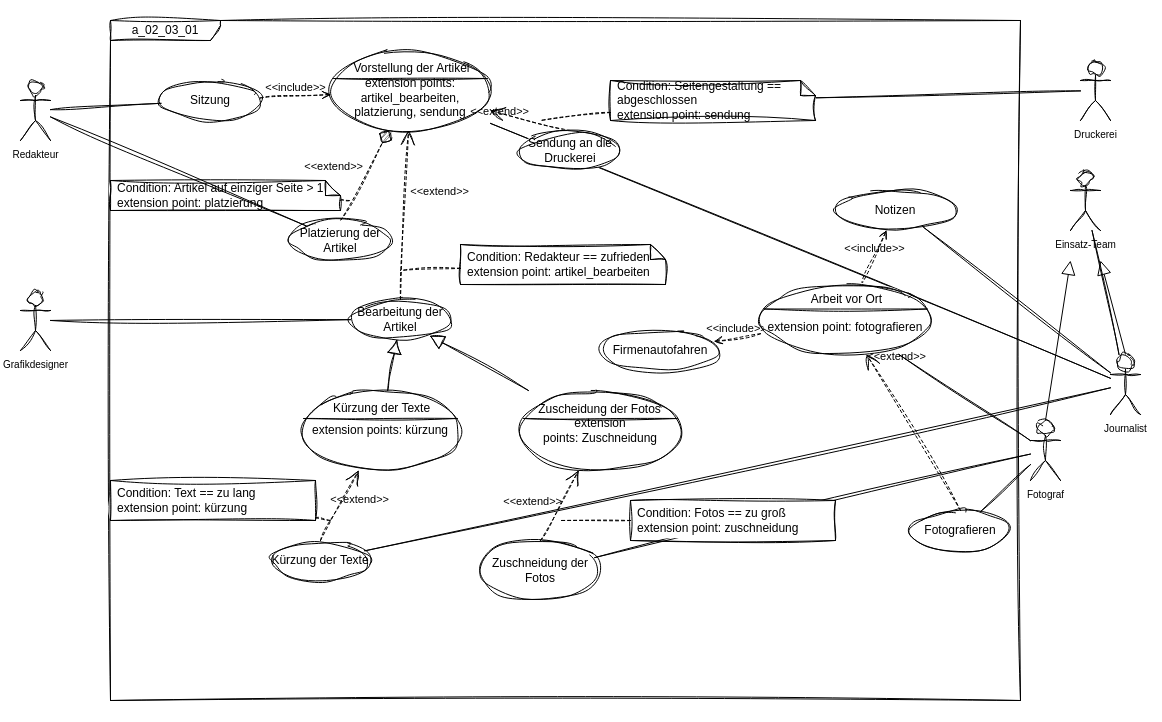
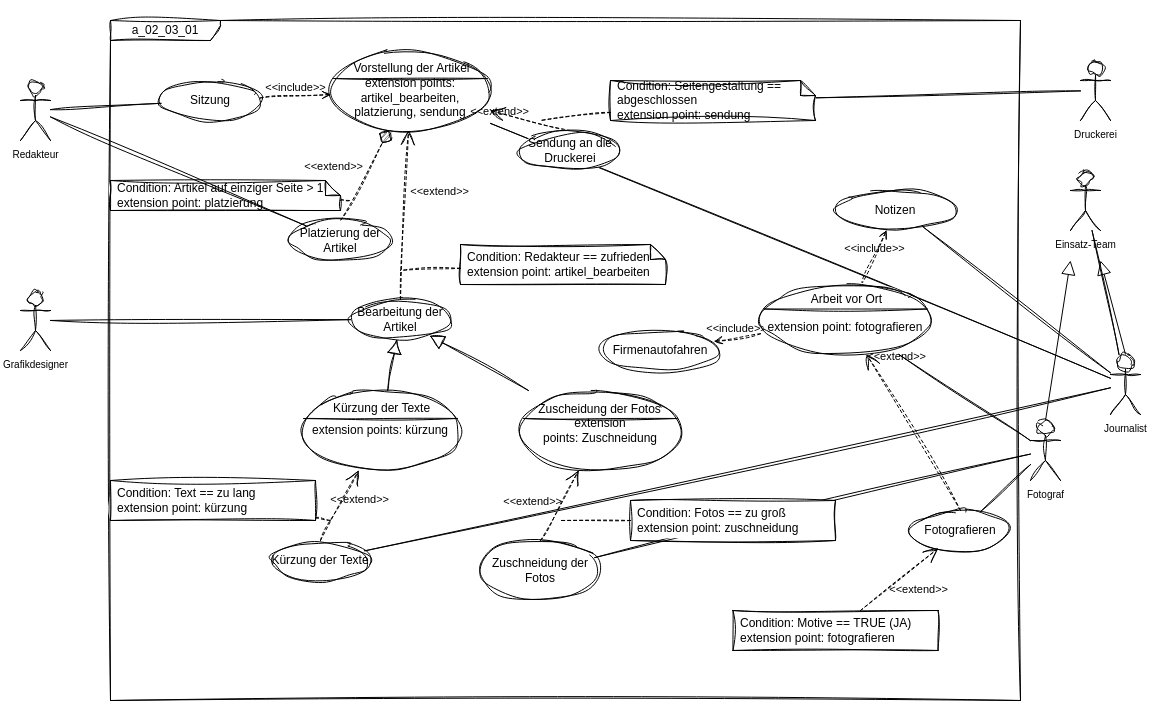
none -> (899, 580)
none -> (836, 631)
